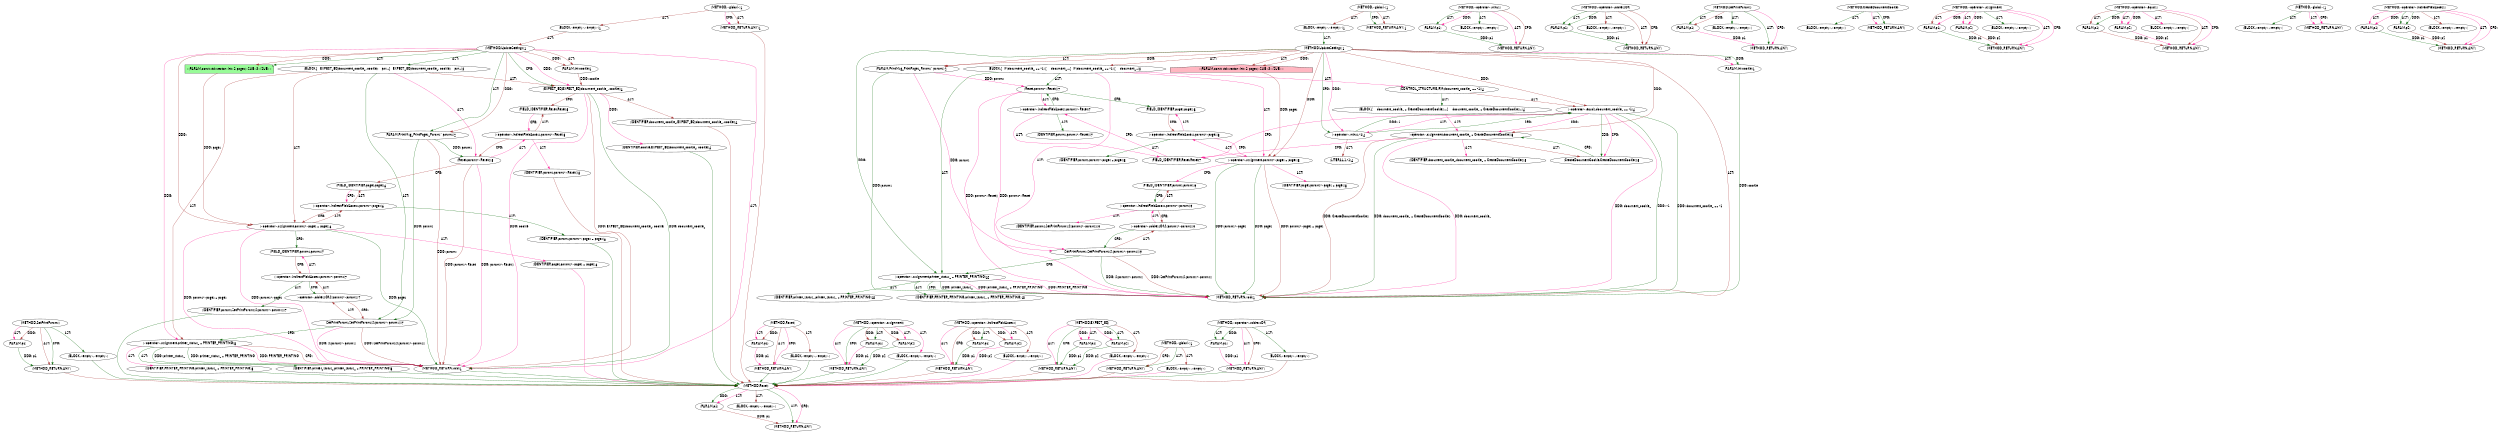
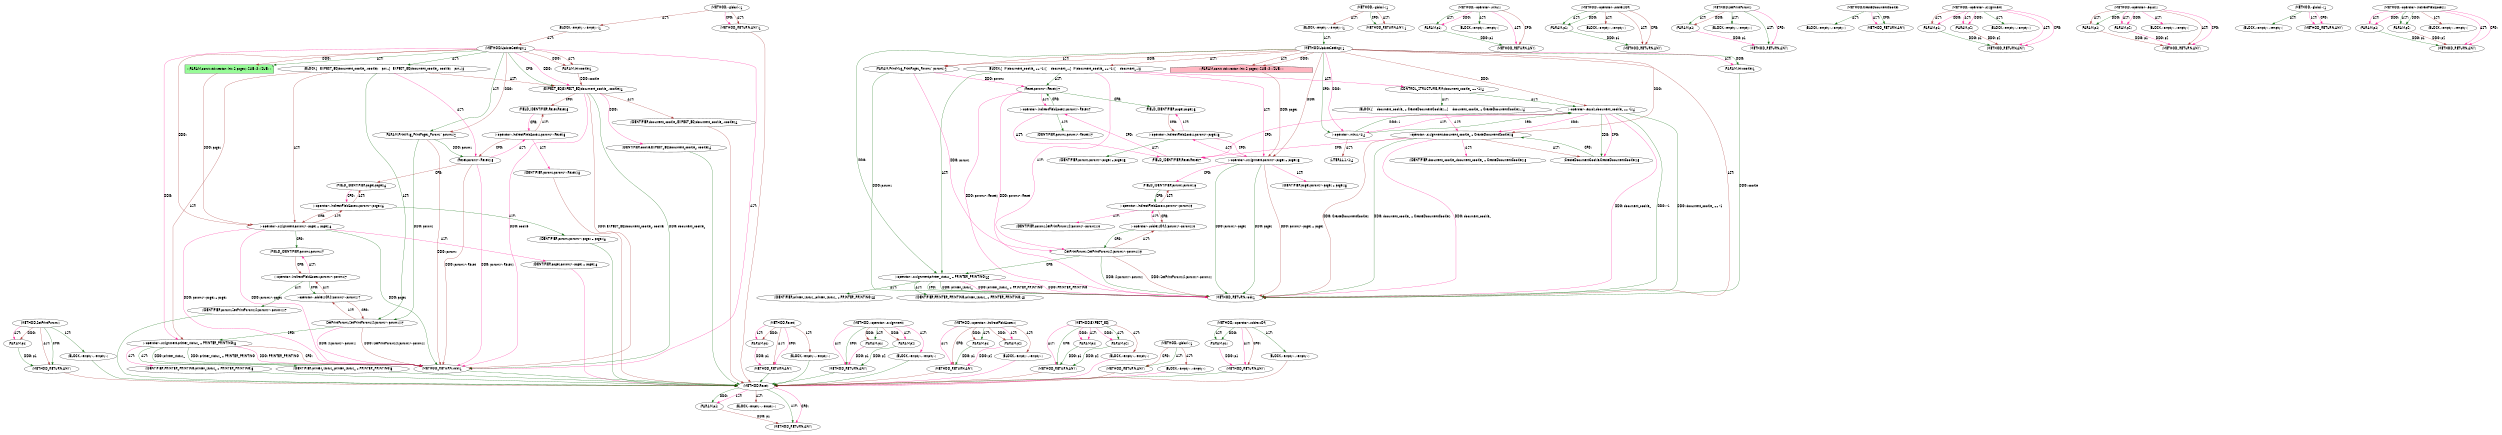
(1521, 100) -> (1521, 100)
